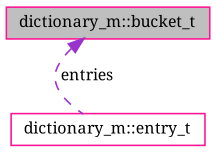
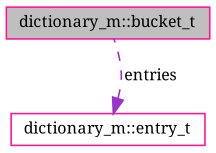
(56, 84) -> (121, 68)
